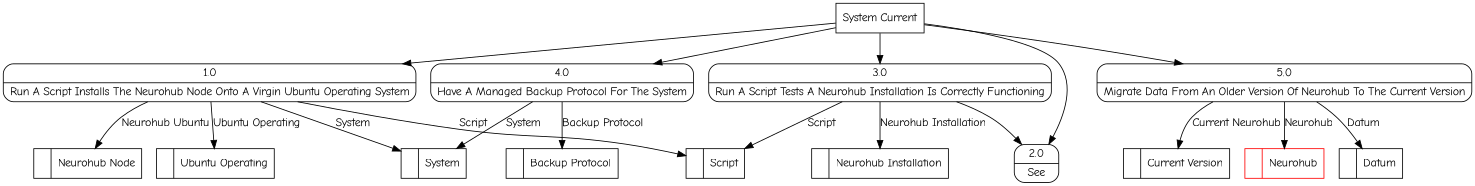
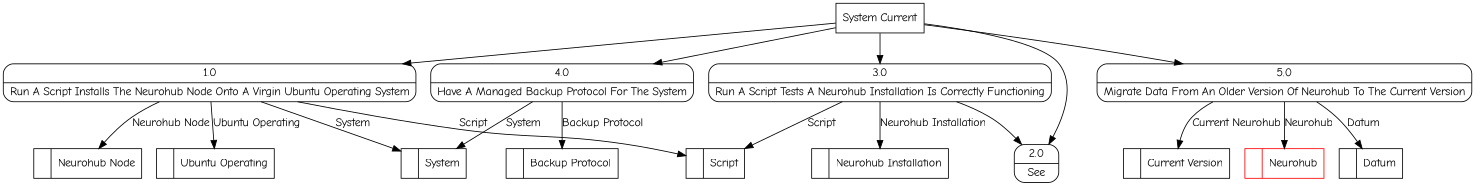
(166, 123) -> (171, 123)
